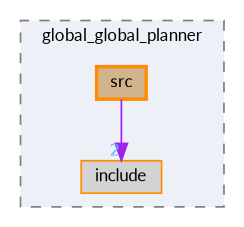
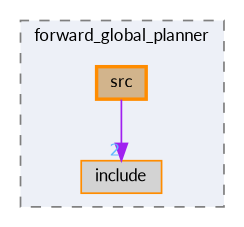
(122, 37) -> (122, 37)
